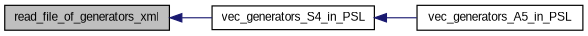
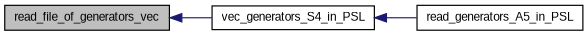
(87, 18) -> (87, 18)
(500, 18) -> (500, 18)
